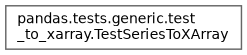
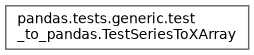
(124, 27) -> (127, 27)
